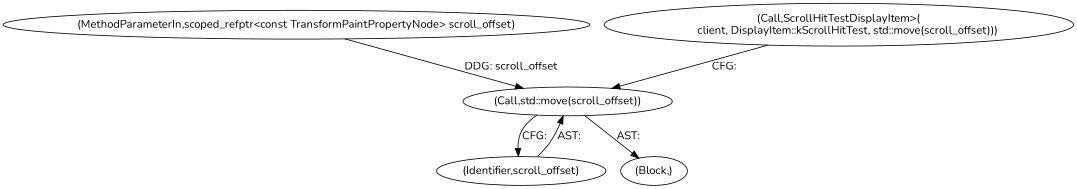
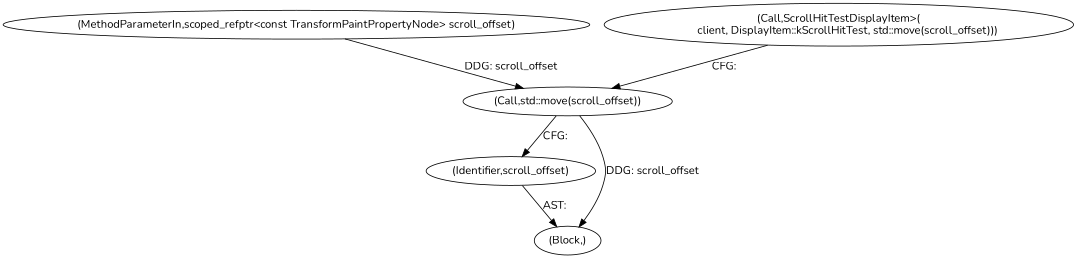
(630, 136) -> (653, 171)
(551, 141) -> (537, 203)
